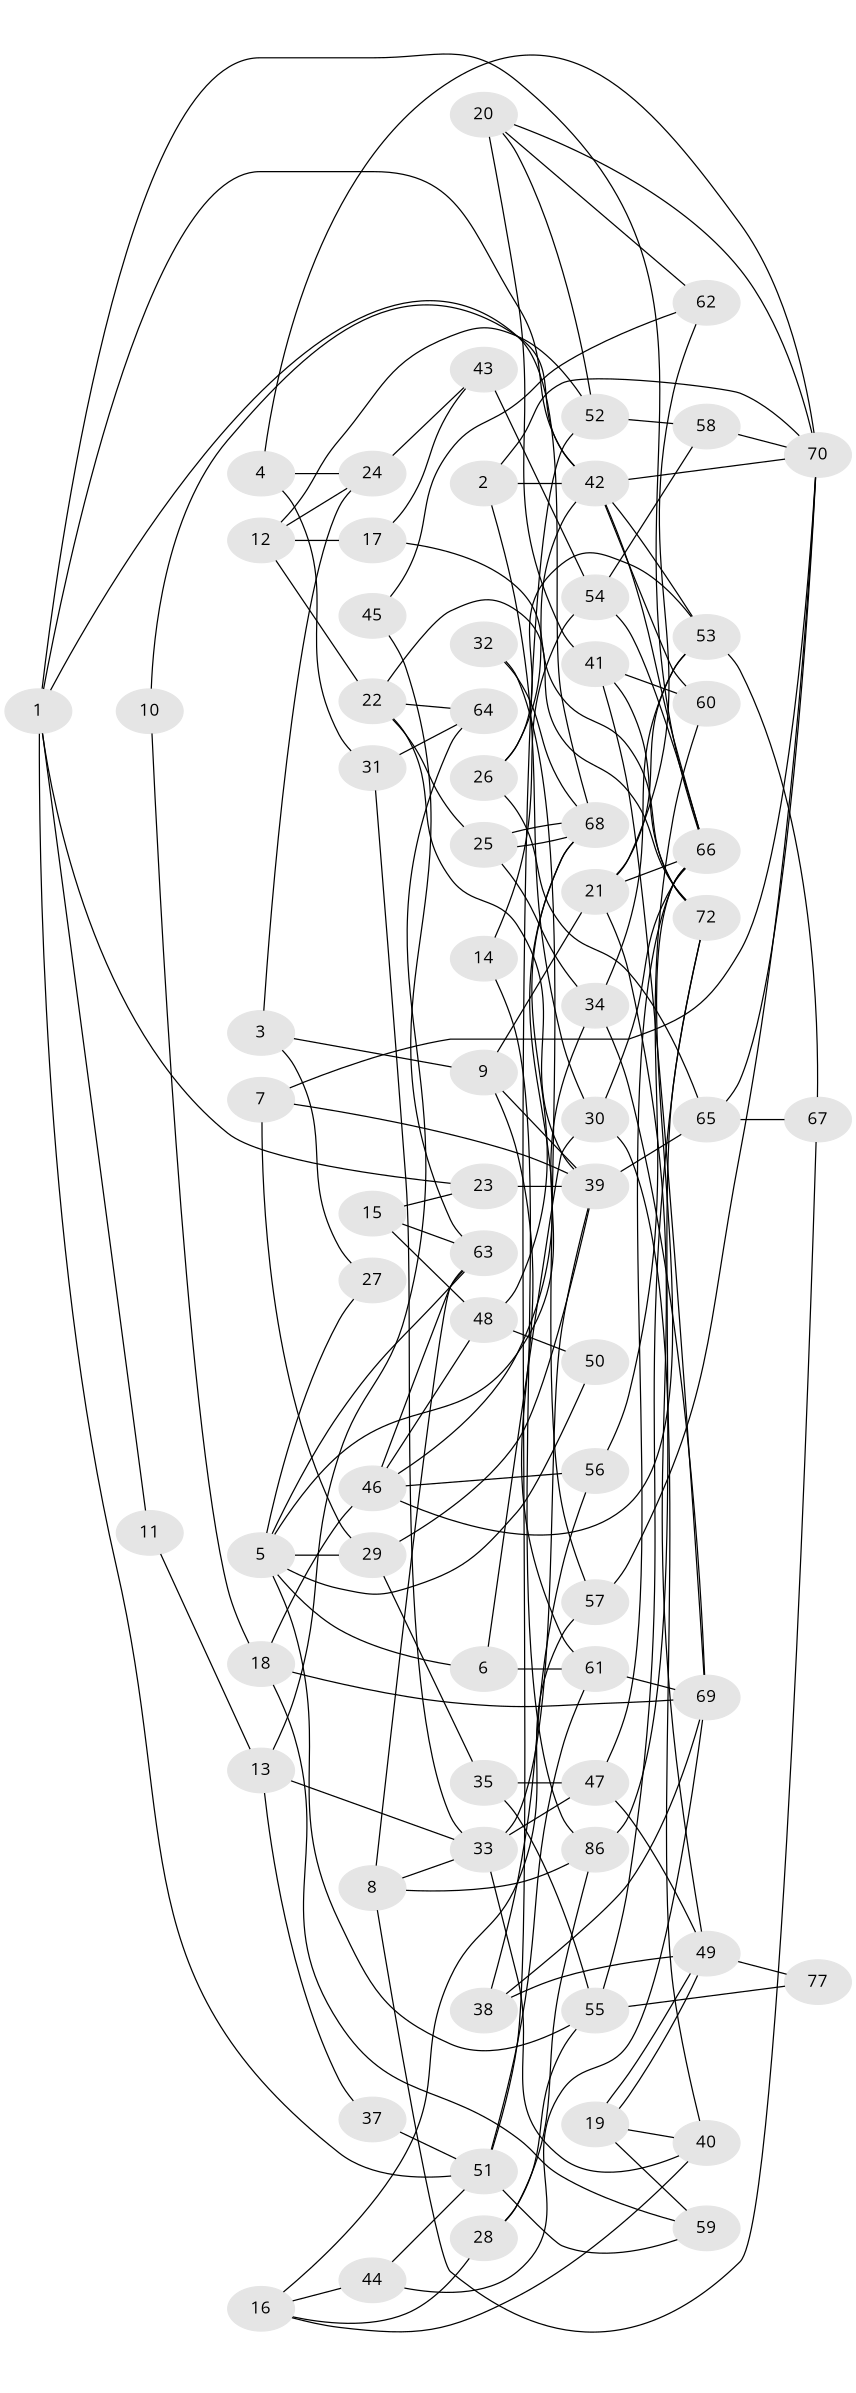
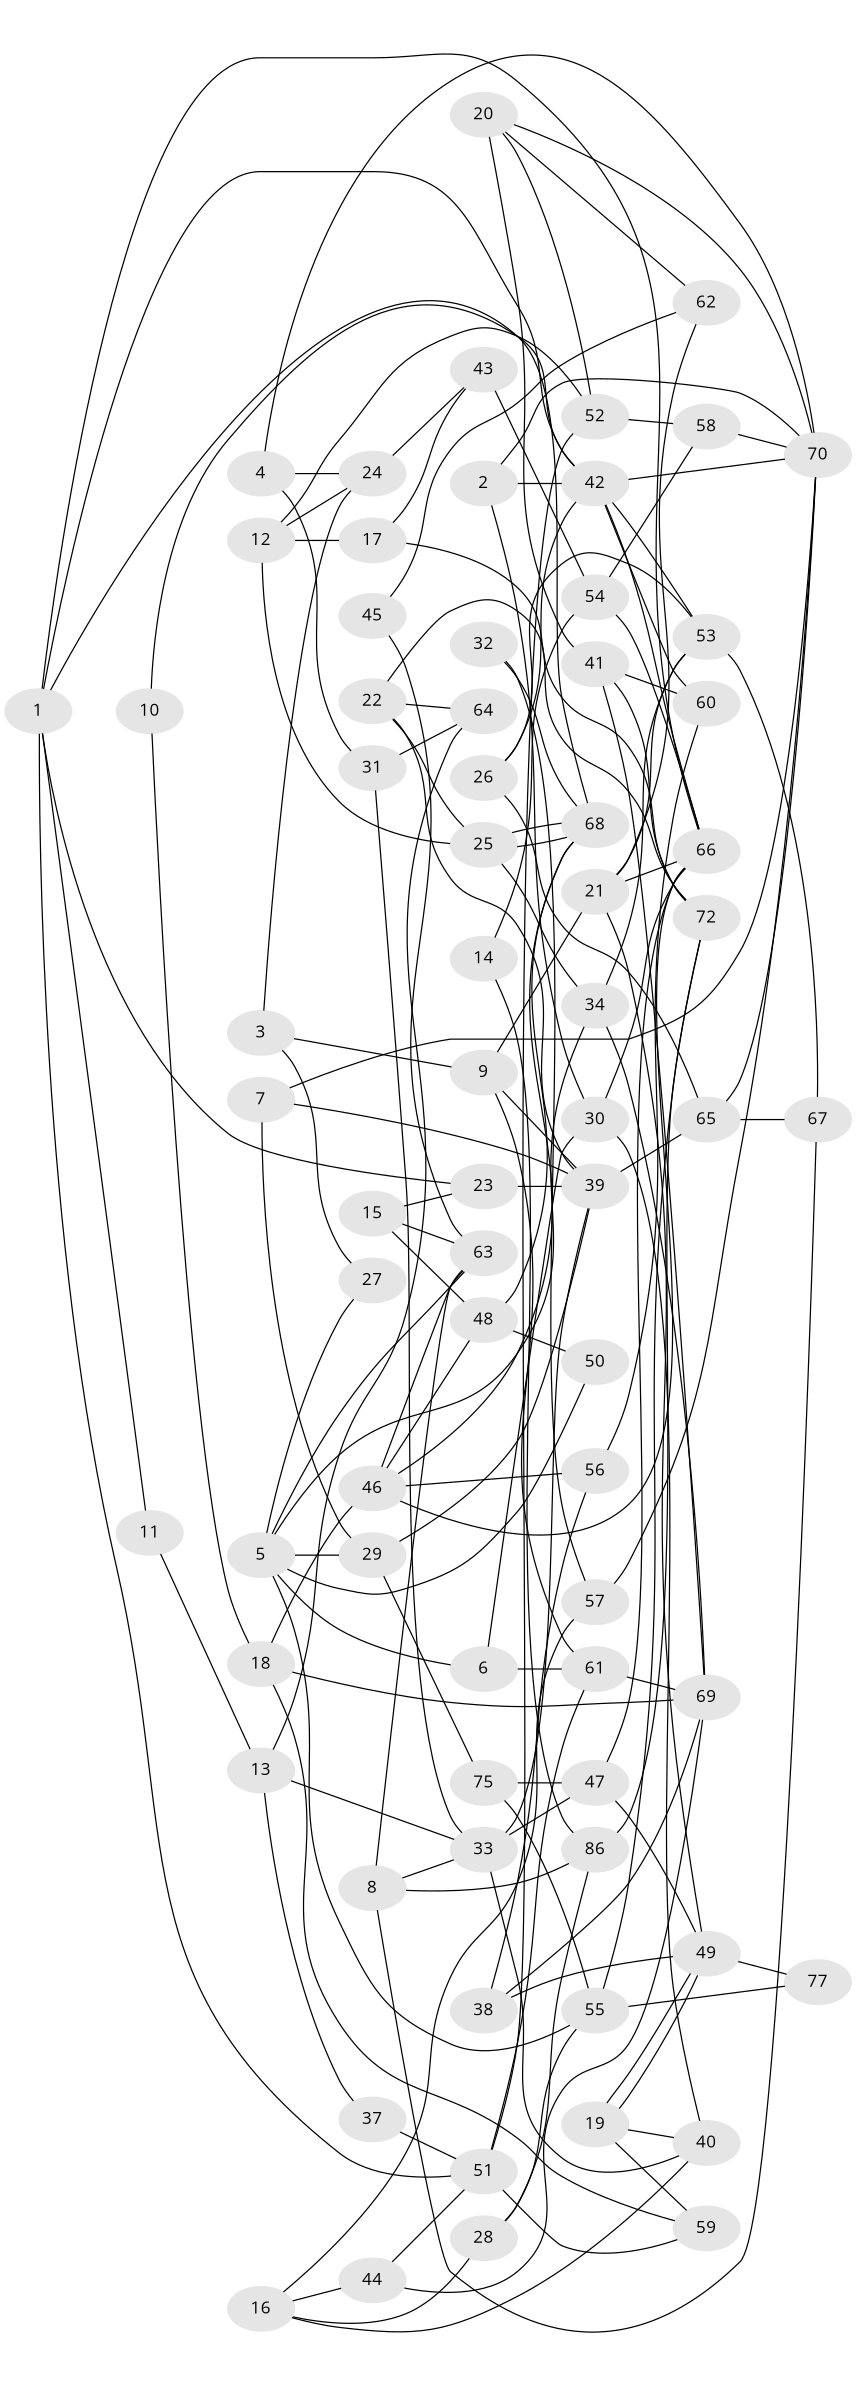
(325, 633) -> (301, 746)
(484, 1783) -> (484, 1783)
